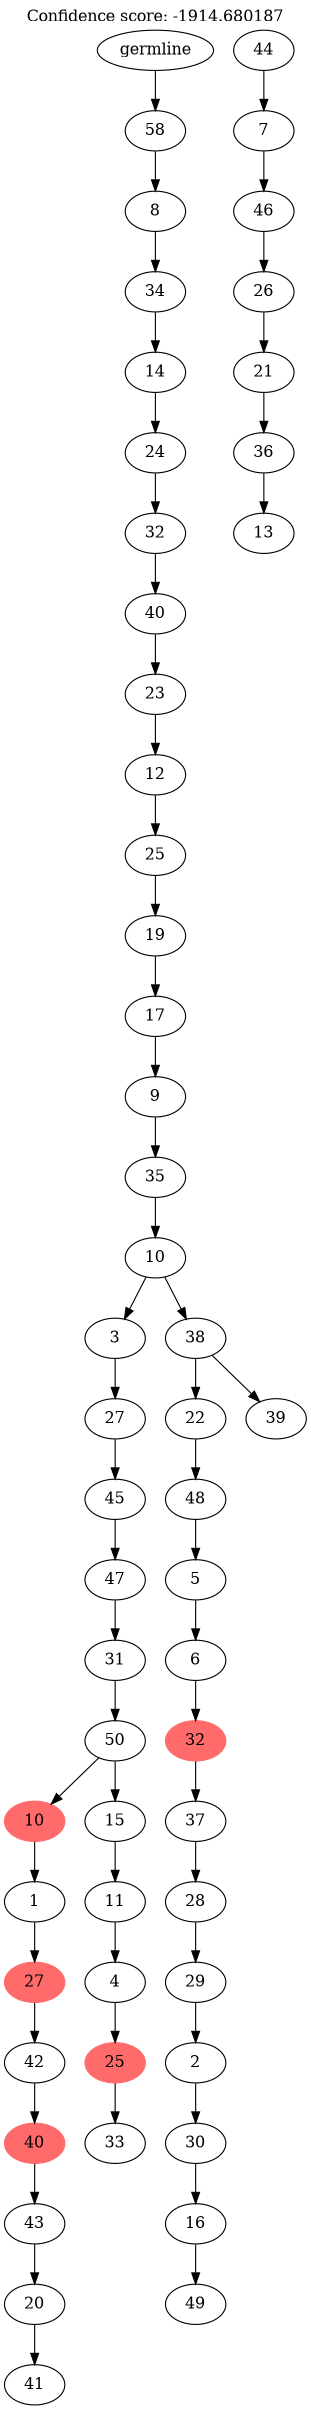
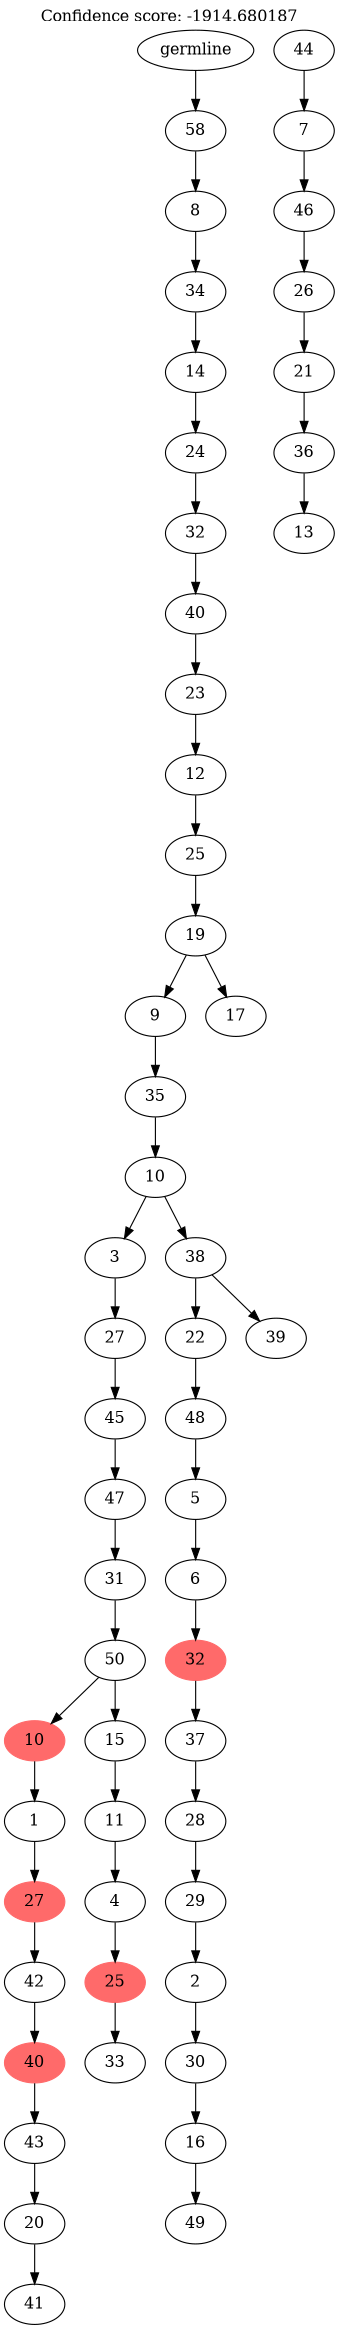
(155, 1051) -> (178, 971)
